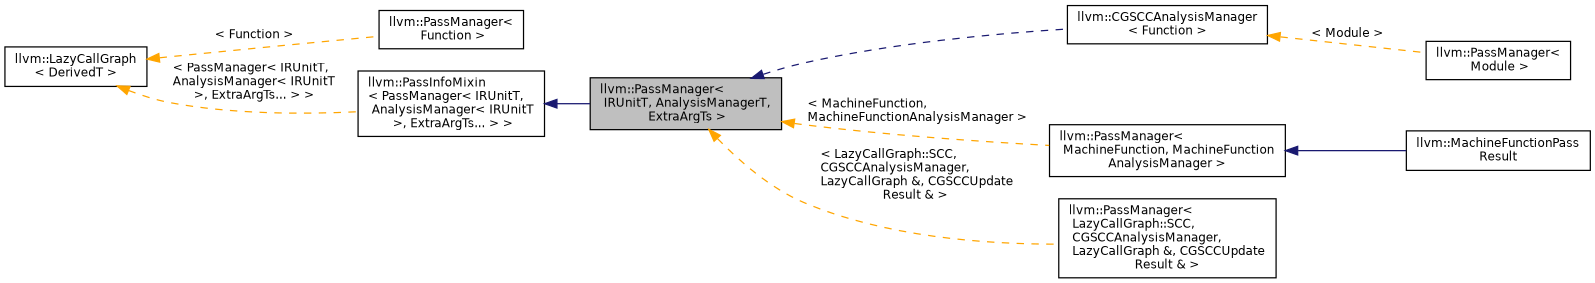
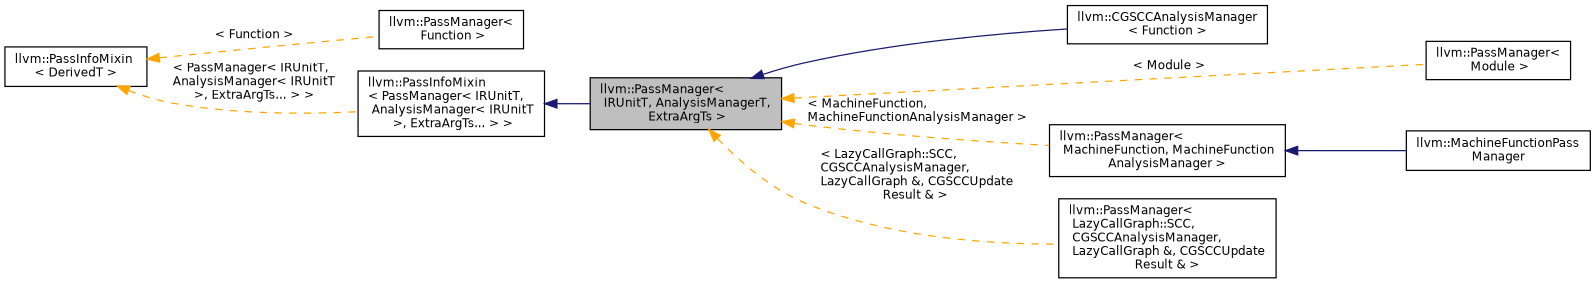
(914, 44) -> (914, 44)
(1353, 45) -> (1110, 81)
(76, 67) -> (76, 67)
(1498, 151) -> (1498, 151)
